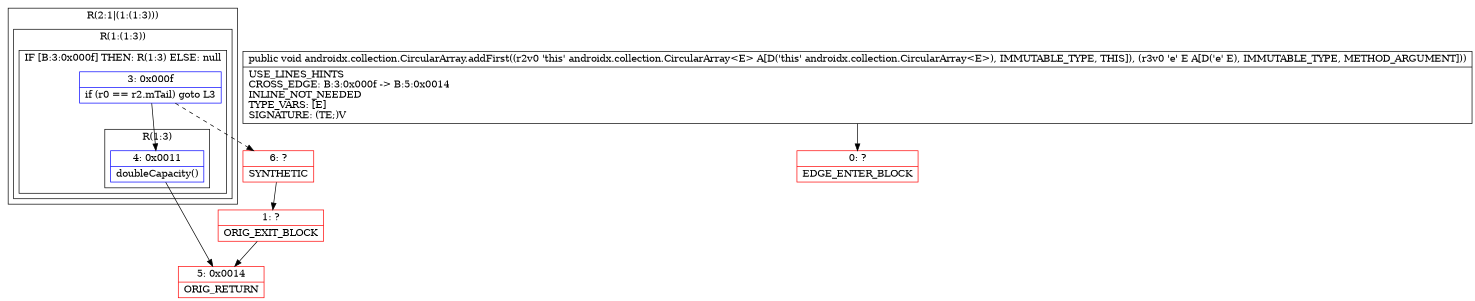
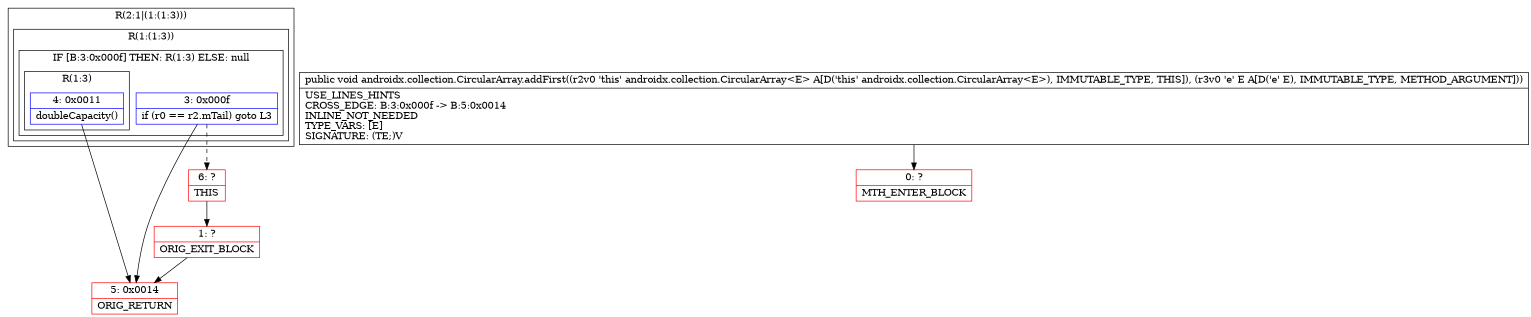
(154, 124) -> (159, 197)
(278, 174) -> (207, 193)
(858, 174) -> (914, 193)
